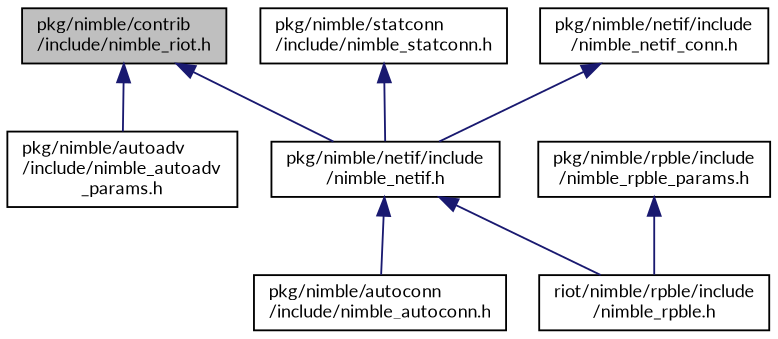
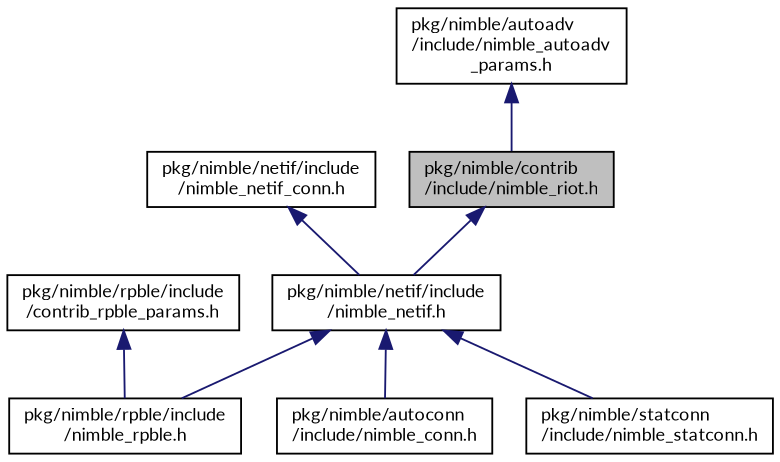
(123, 107) -> (512, 127)
(385, 112) -> (527, 368)
(654, 169) -> (123, 303)
(380, 303) -> (385, 426)
(654, 303) -> (125, 426)
